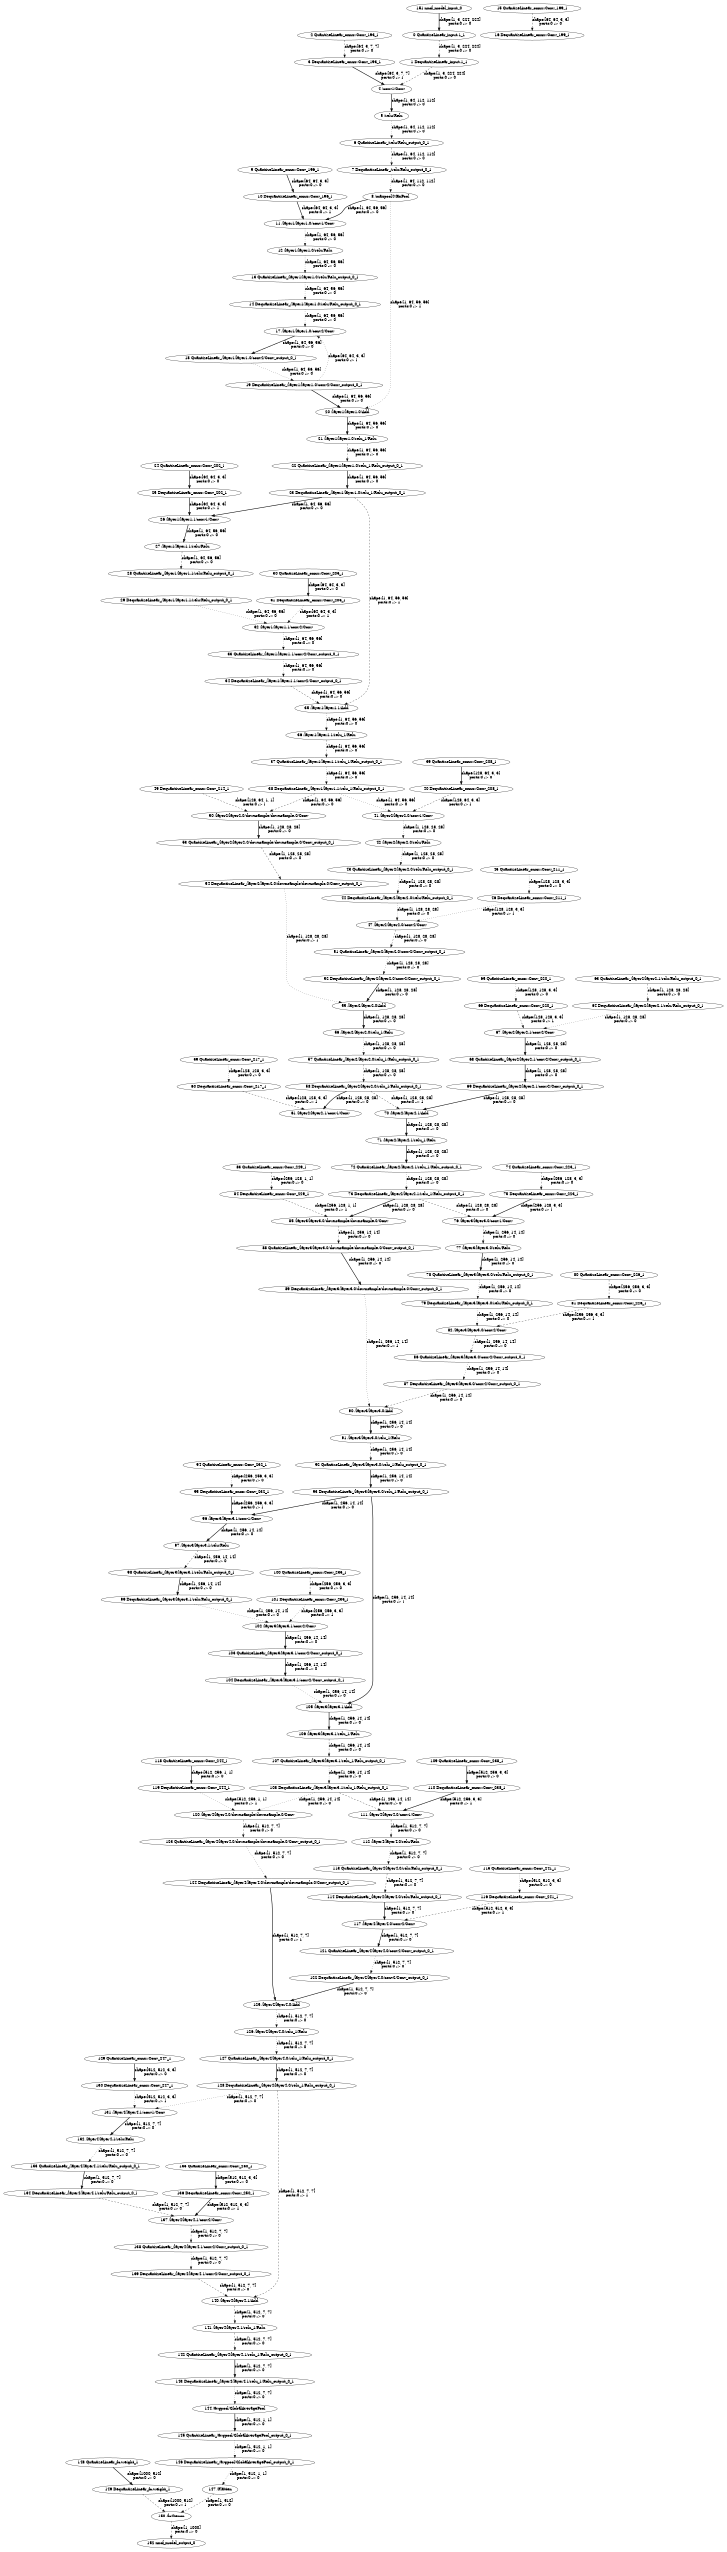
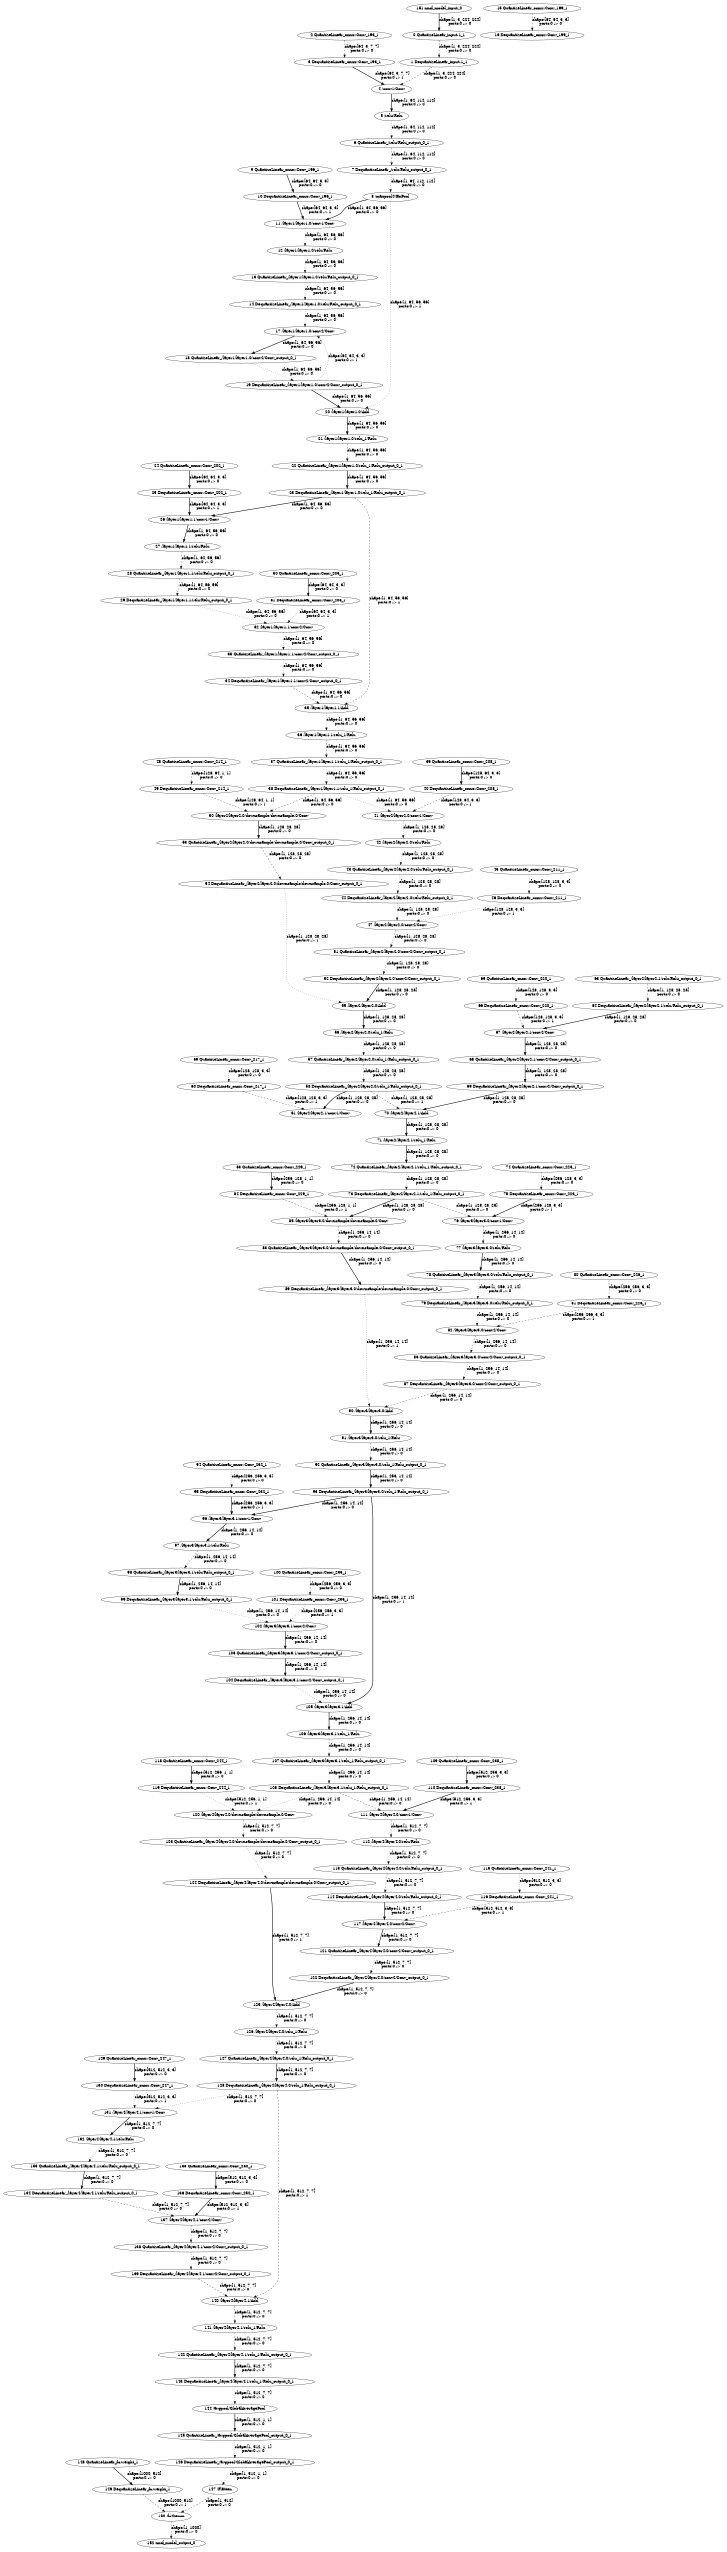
none -> (179, 586)
none -> (192, 762)
(587, 1019) -> (587, 1019)
(272, 1180) -> (272, 1180)
